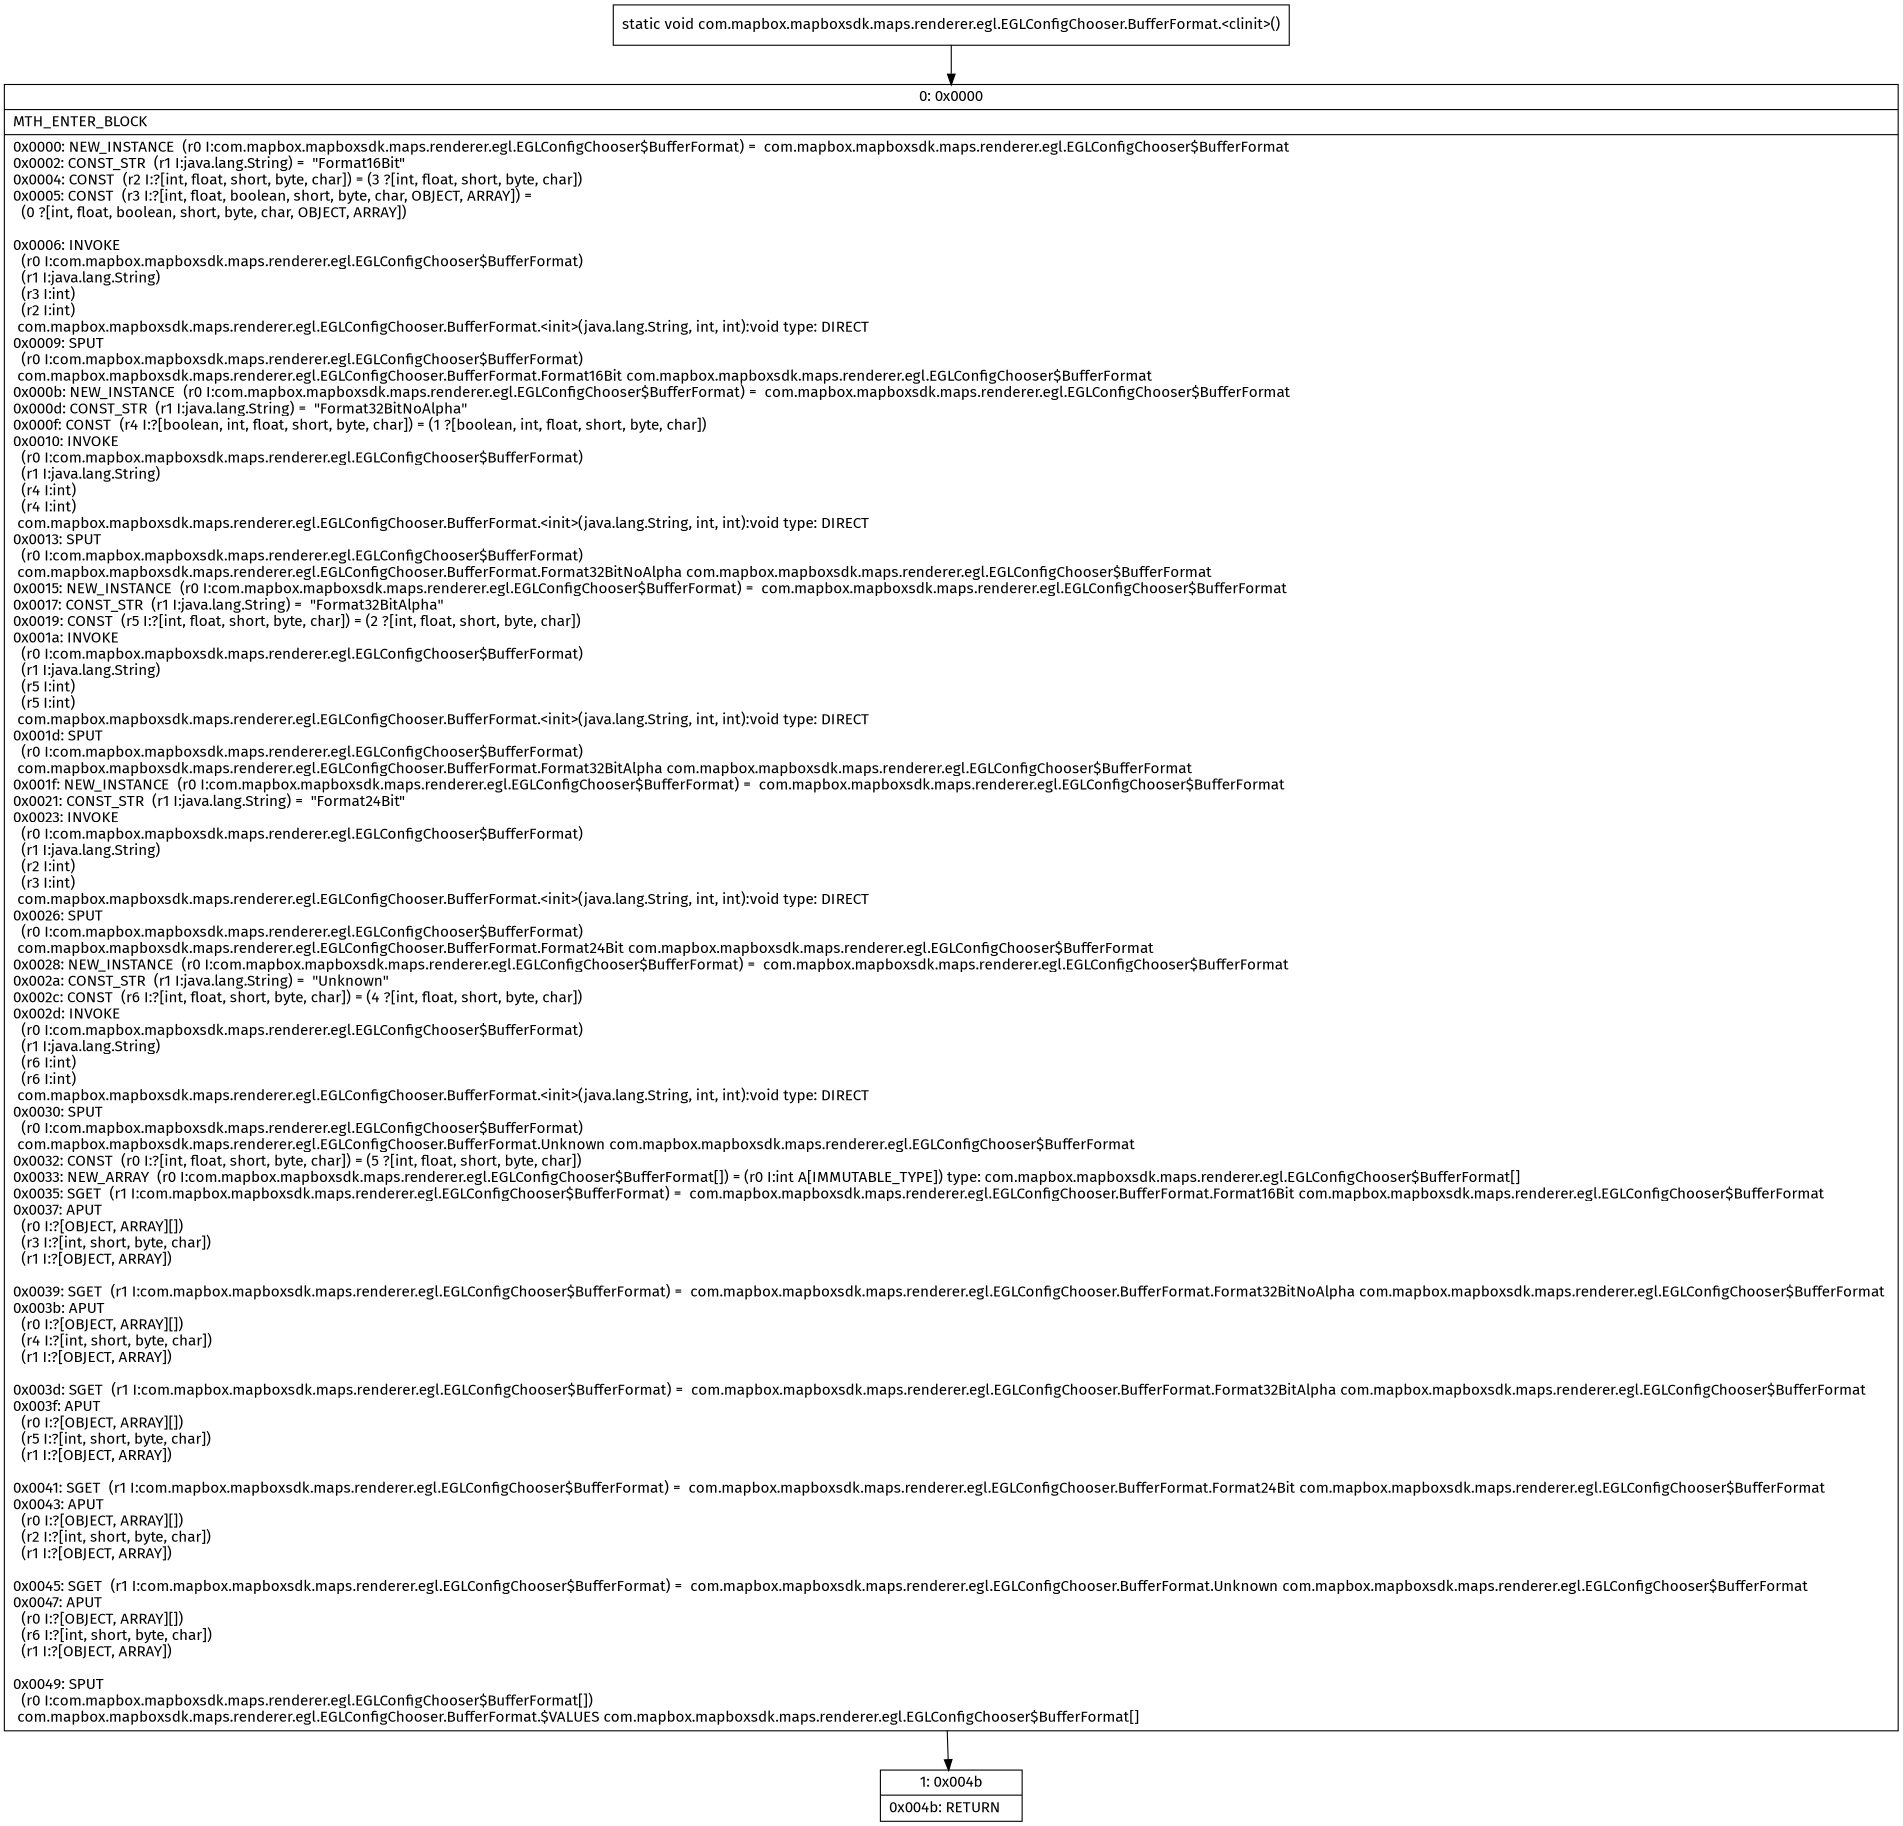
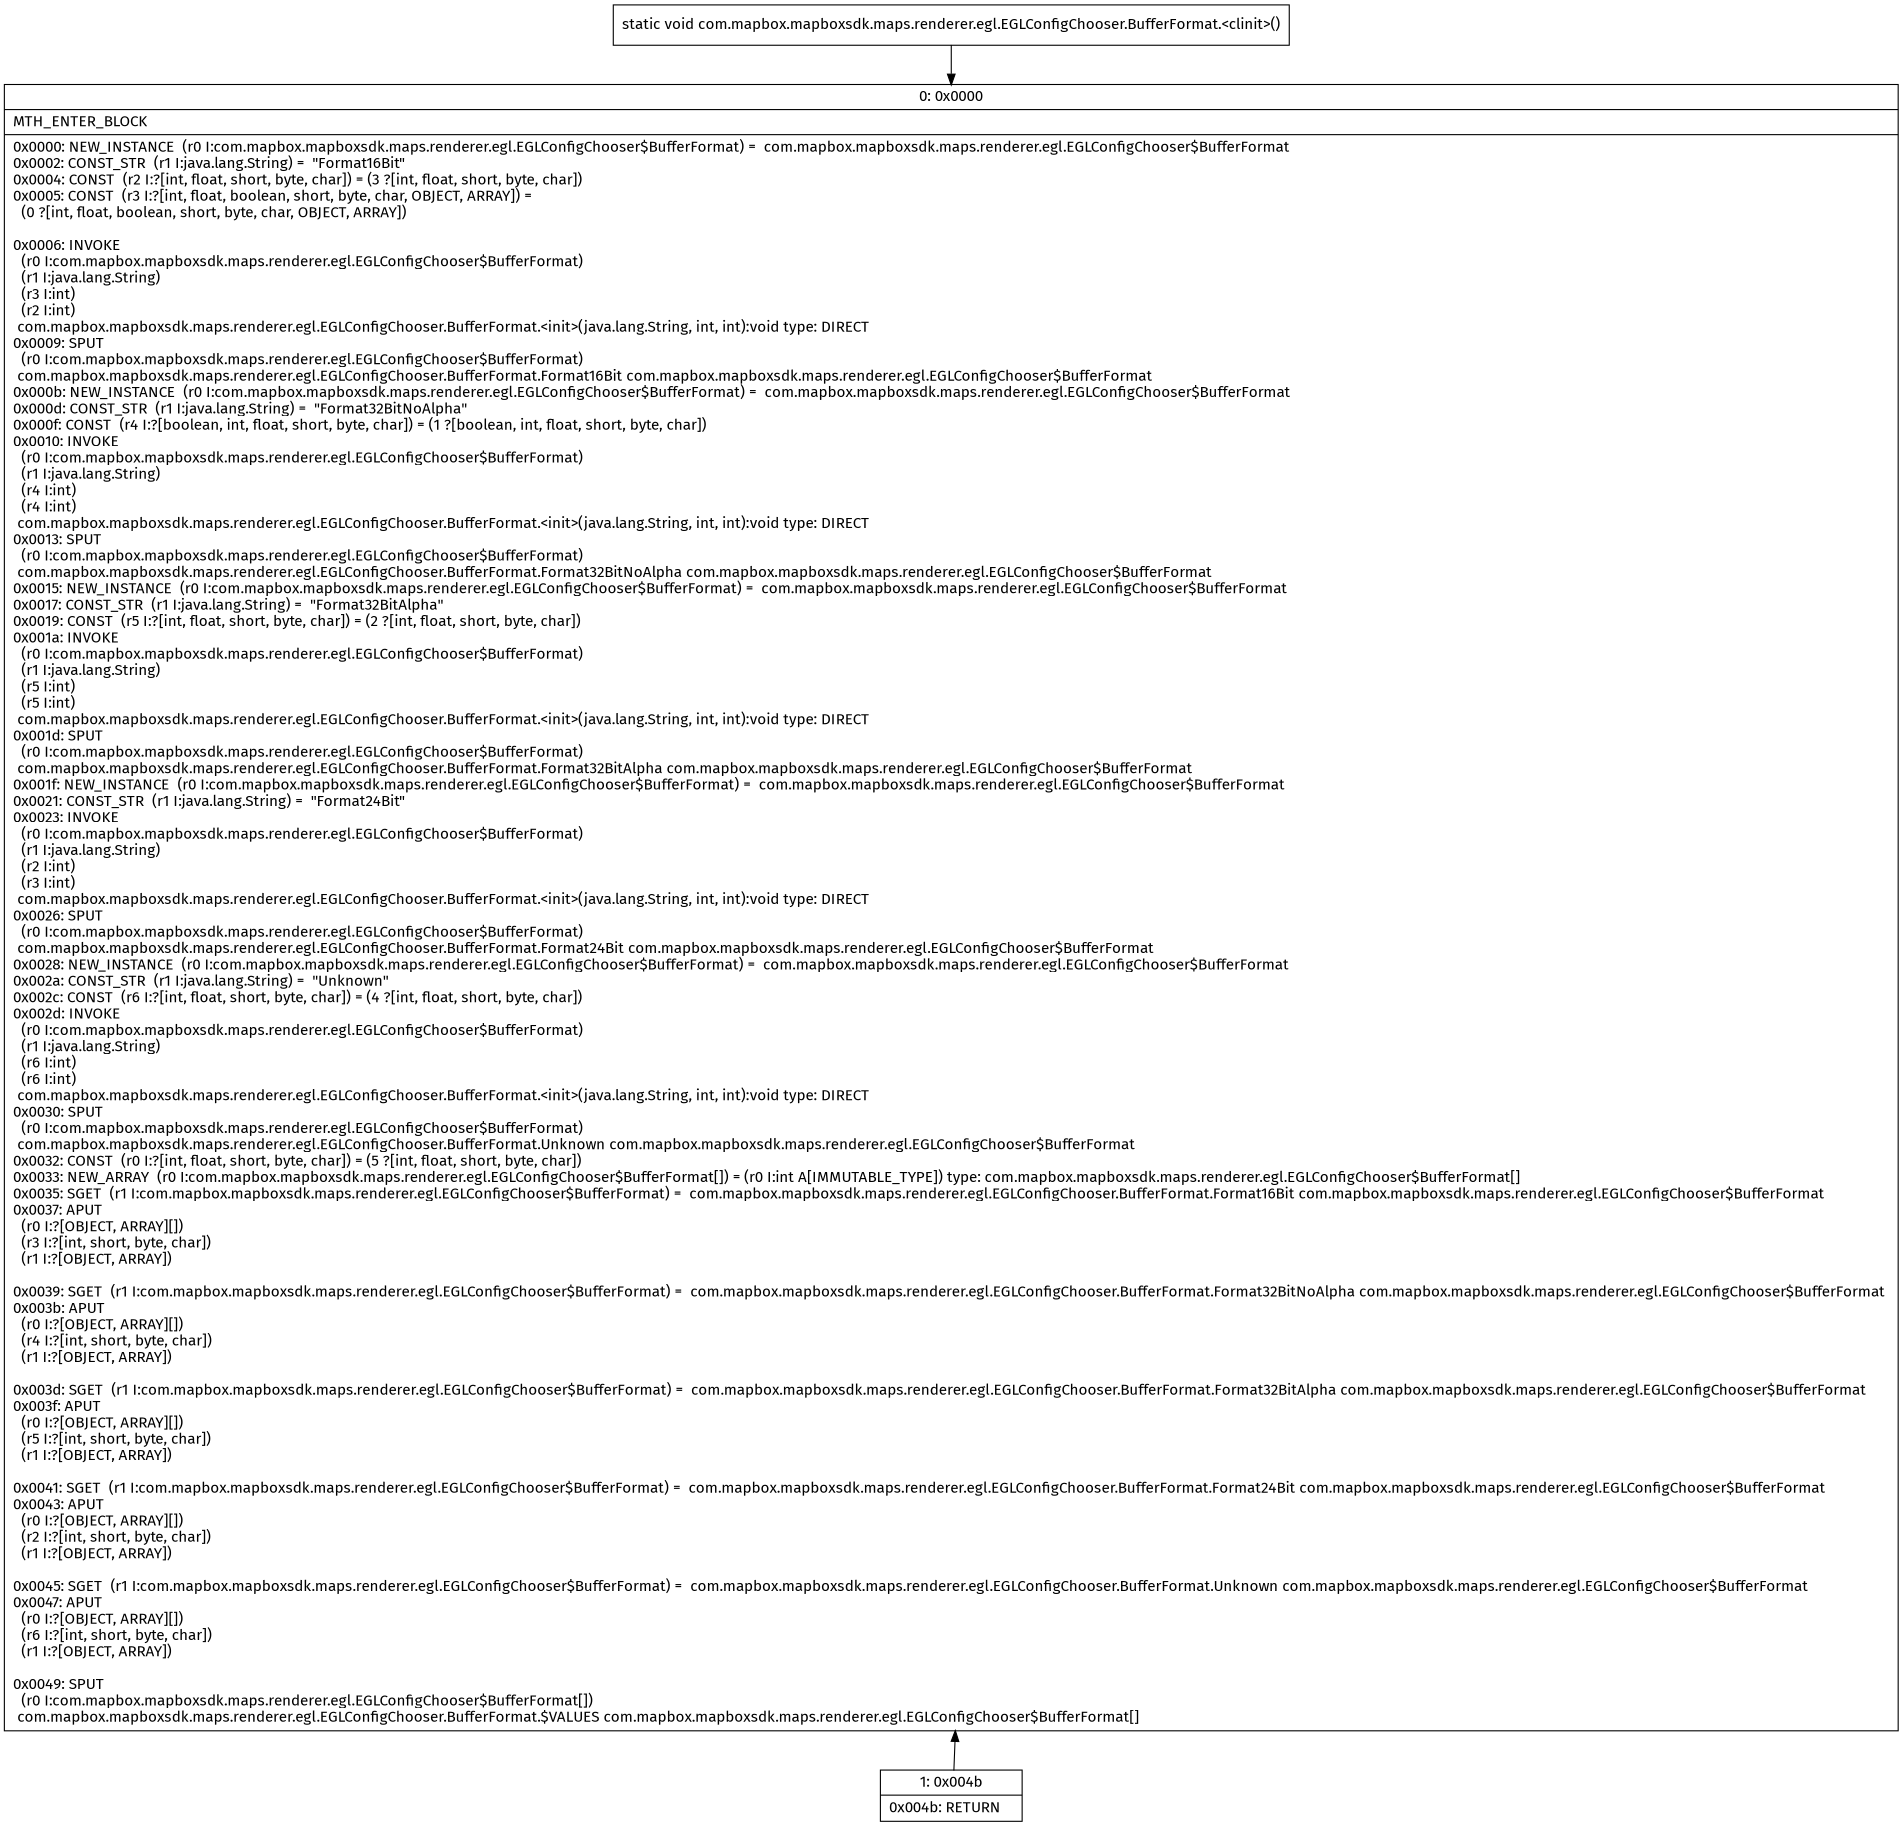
(948, 1745) -> (955, 1756)
